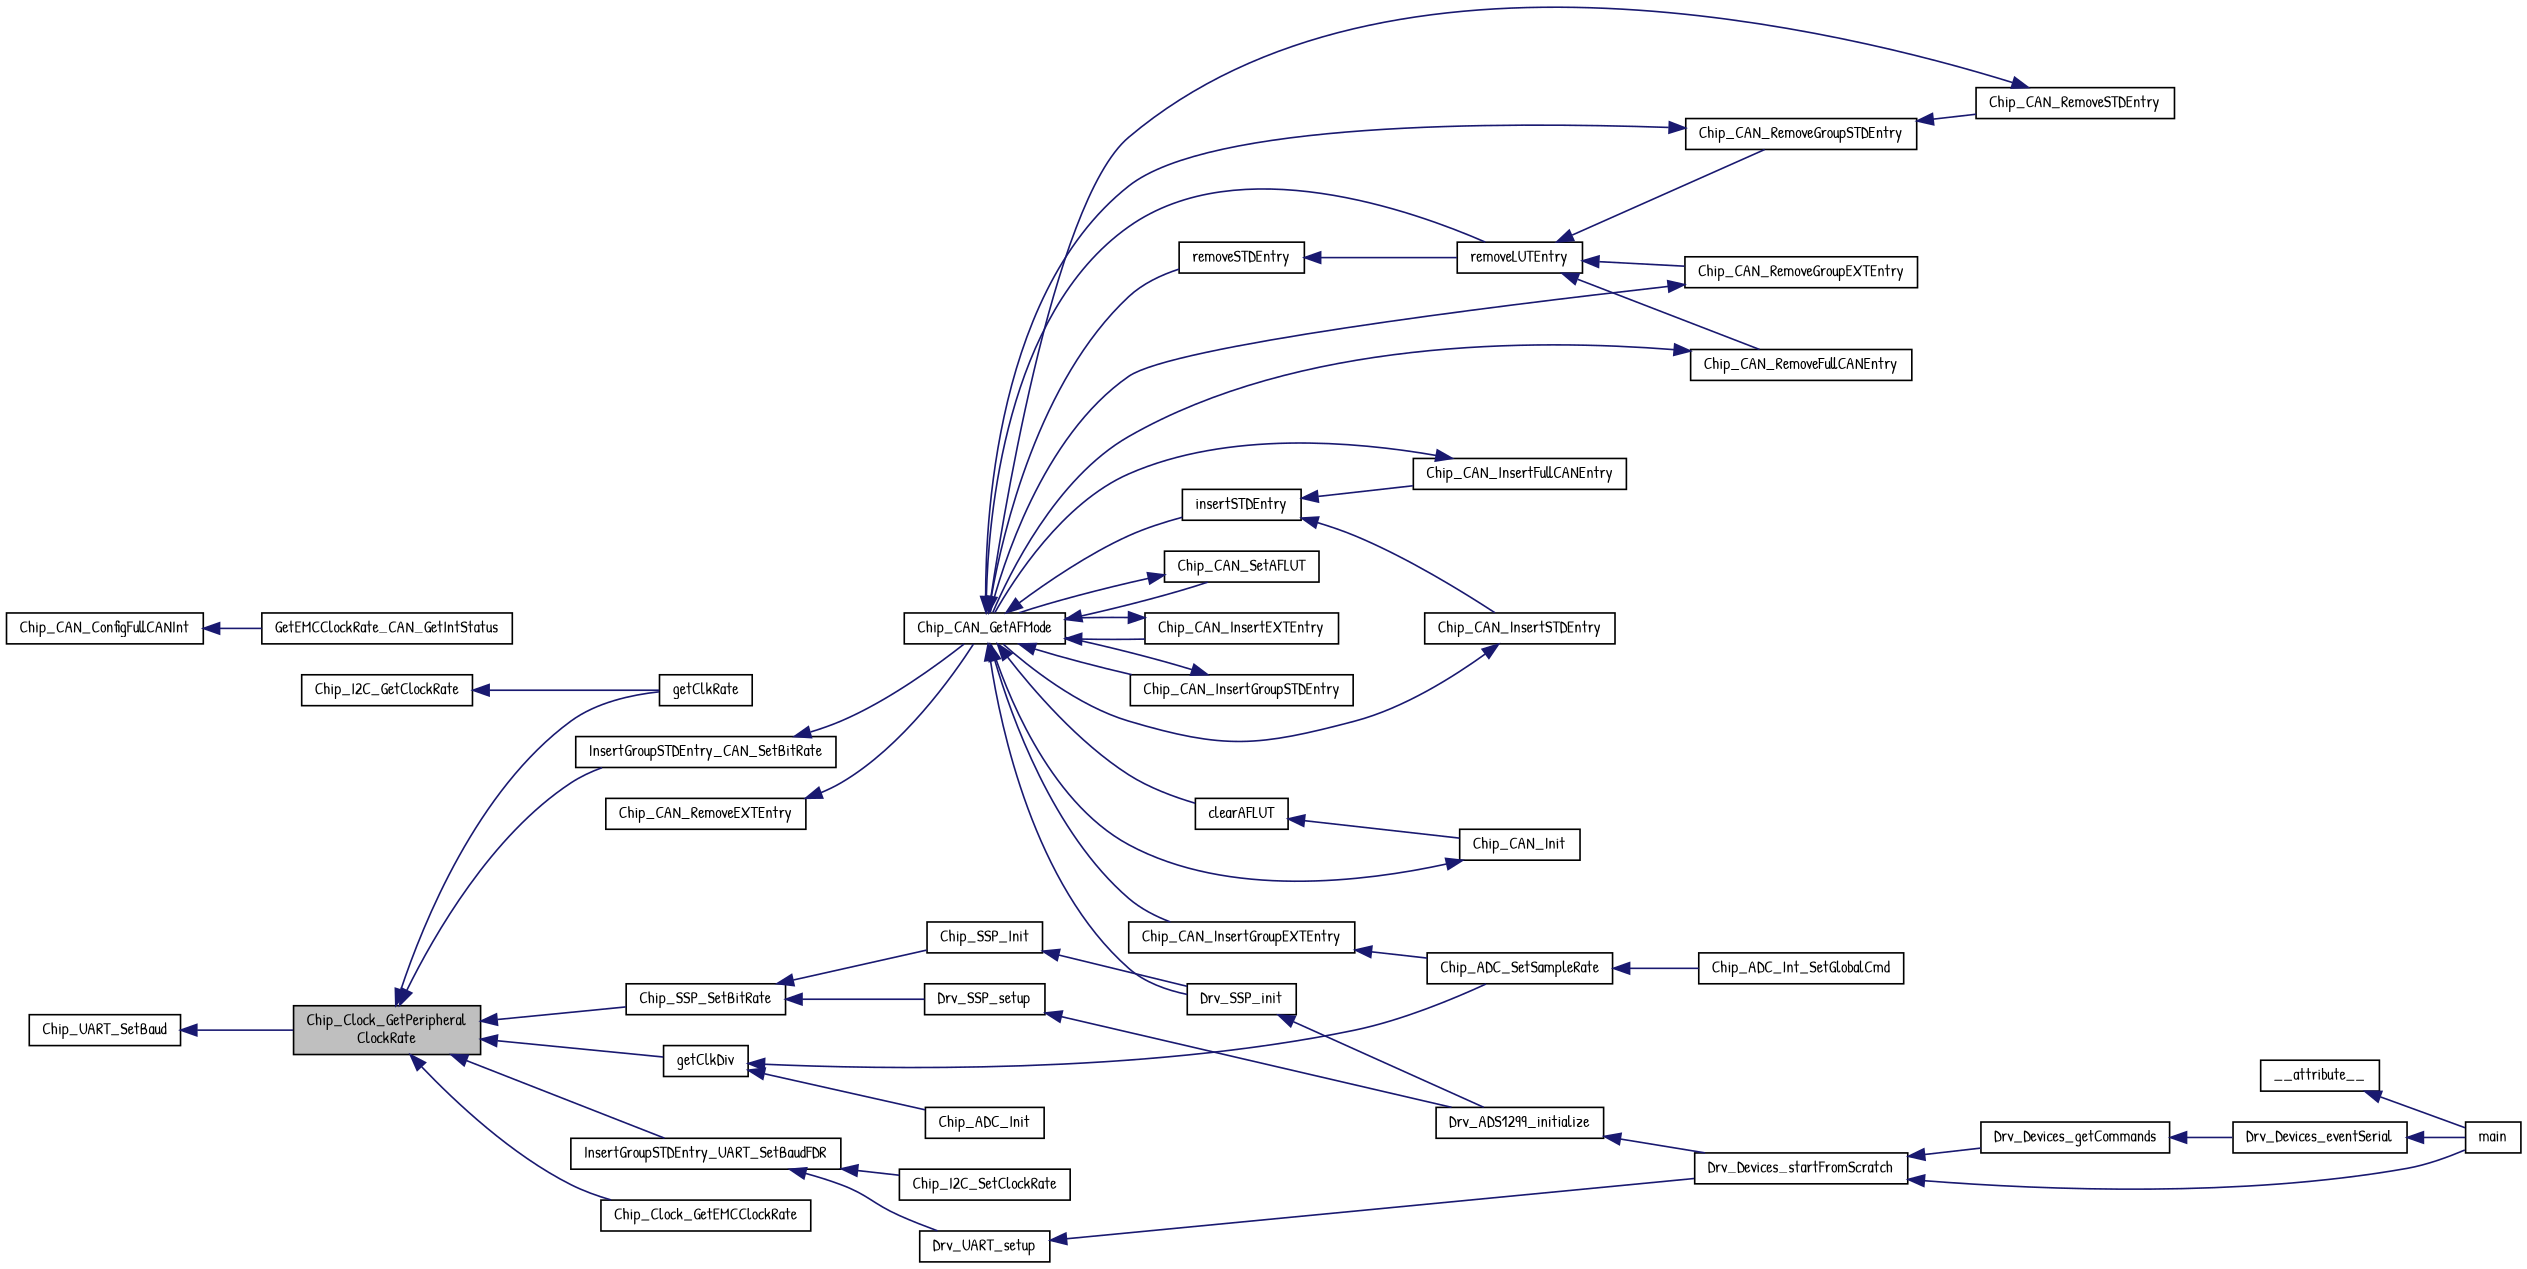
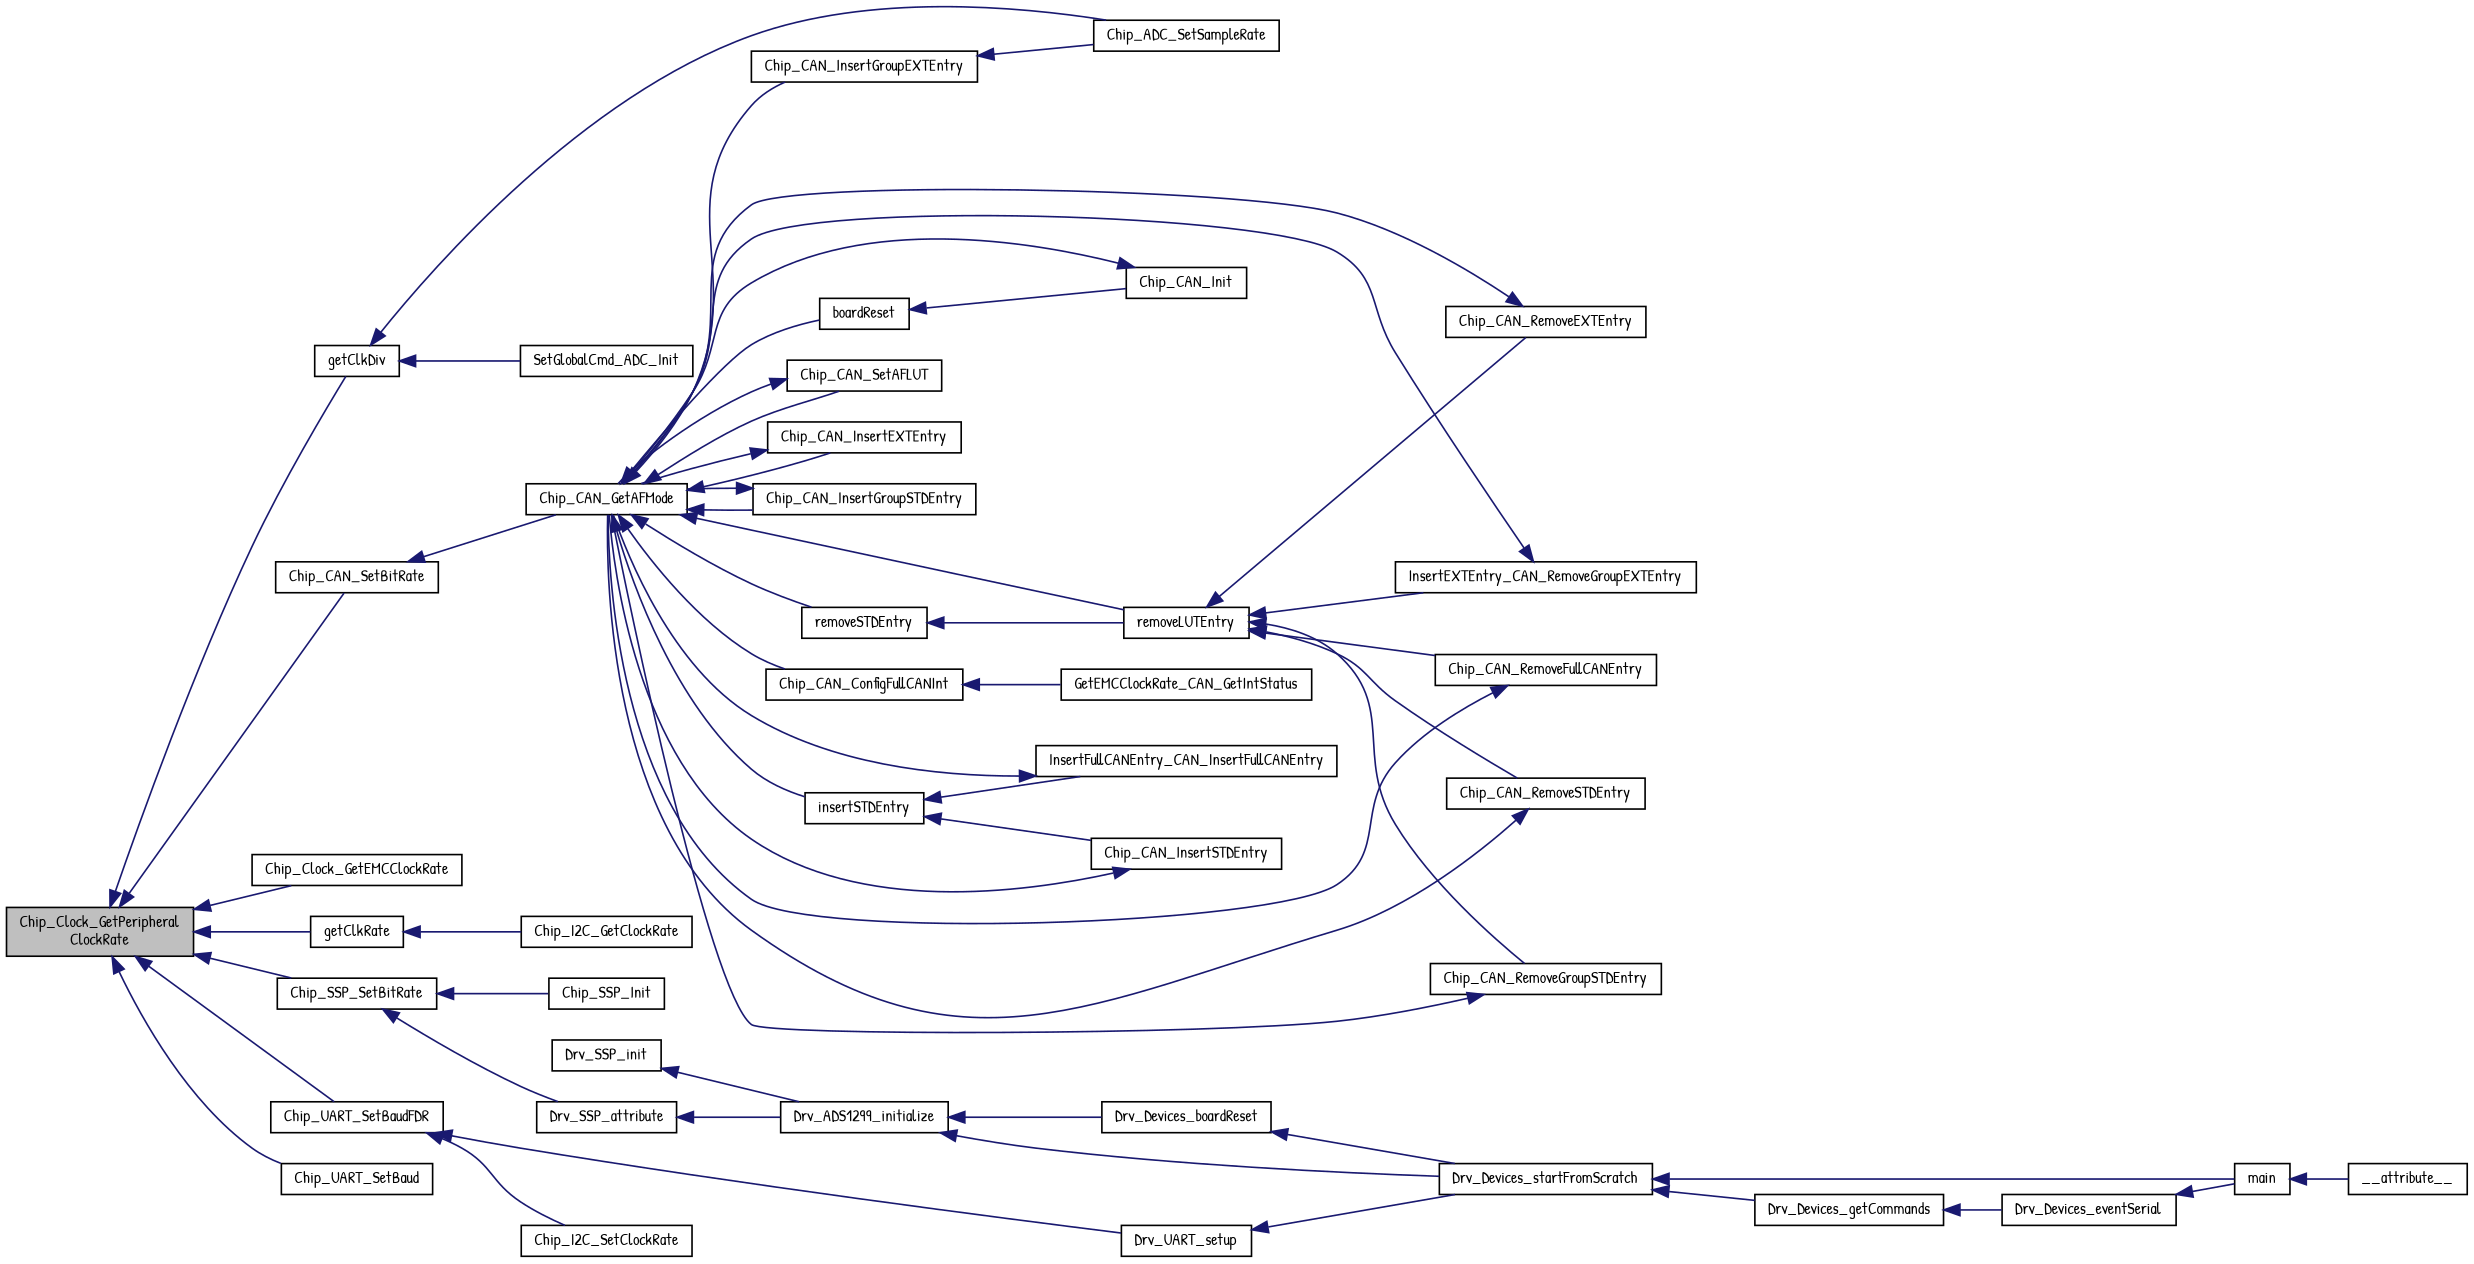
(1955, 117) -> (1393, 699)
(1801, 272) -> (1546, 577)
none -> (1373, 467)
(1520, 474) -> (1186, 761)
(574, 690) -> (471, 932)
(706, 752) -> (357, 577)
(1242, 814) -> (864, 314)
(1048, 856) -> (697, 610)
(1113, 968) -> none
(1801, 968) -> none
(985, 999) -> (607, 1117)
(245, 1030) -> (185, 1081)
(2423, 1112) -> (2327, 1179)
none -> (1186, 1117)
(985, 1123) -> (607, 361)
(706, 1154) -> (357, 1117)
